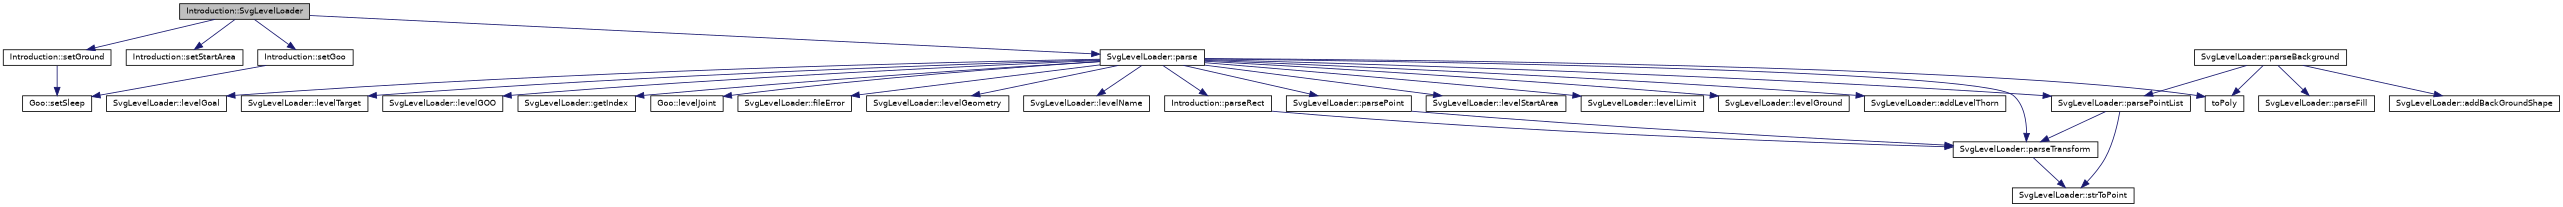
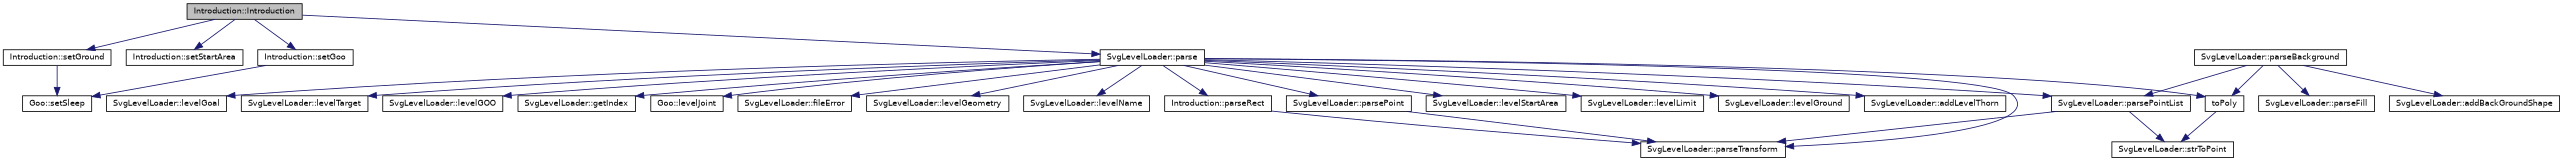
(245, 12) -> (245, 12)
(2046, 170) -> (2202, 124)
